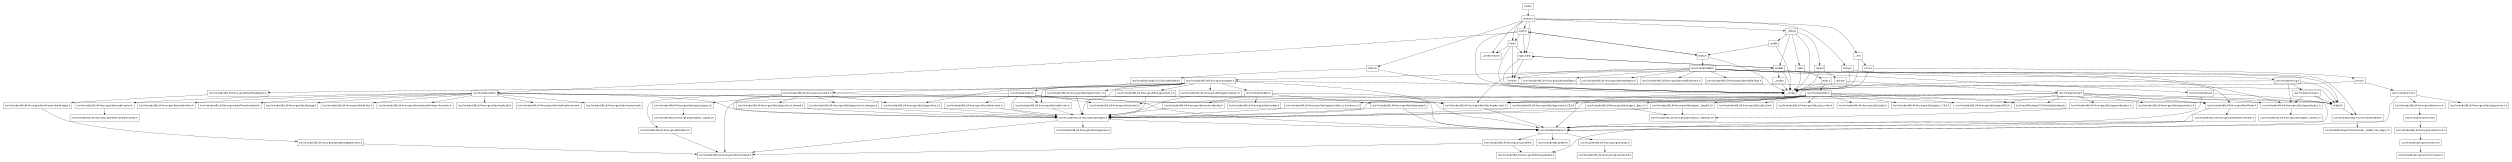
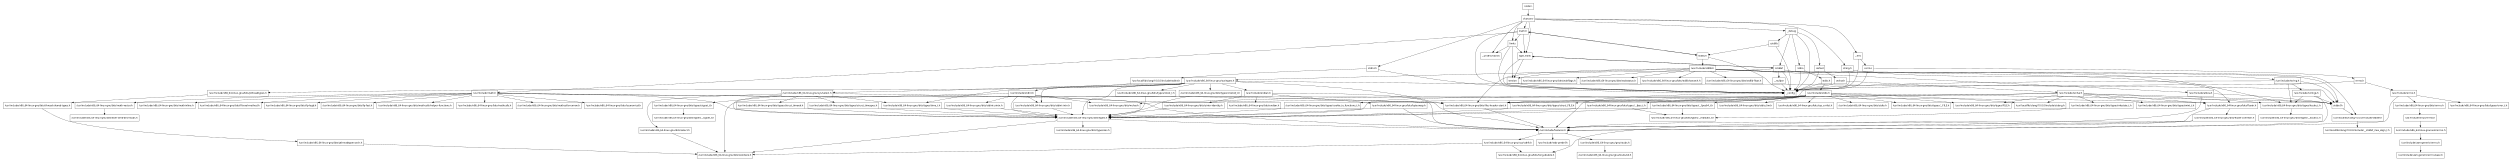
(1076, 93) -> none
(1682, 118) -> (1682, 118)
